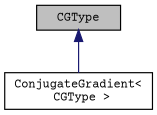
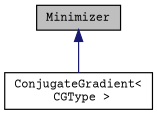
(79, 18) -> (79, 18)
